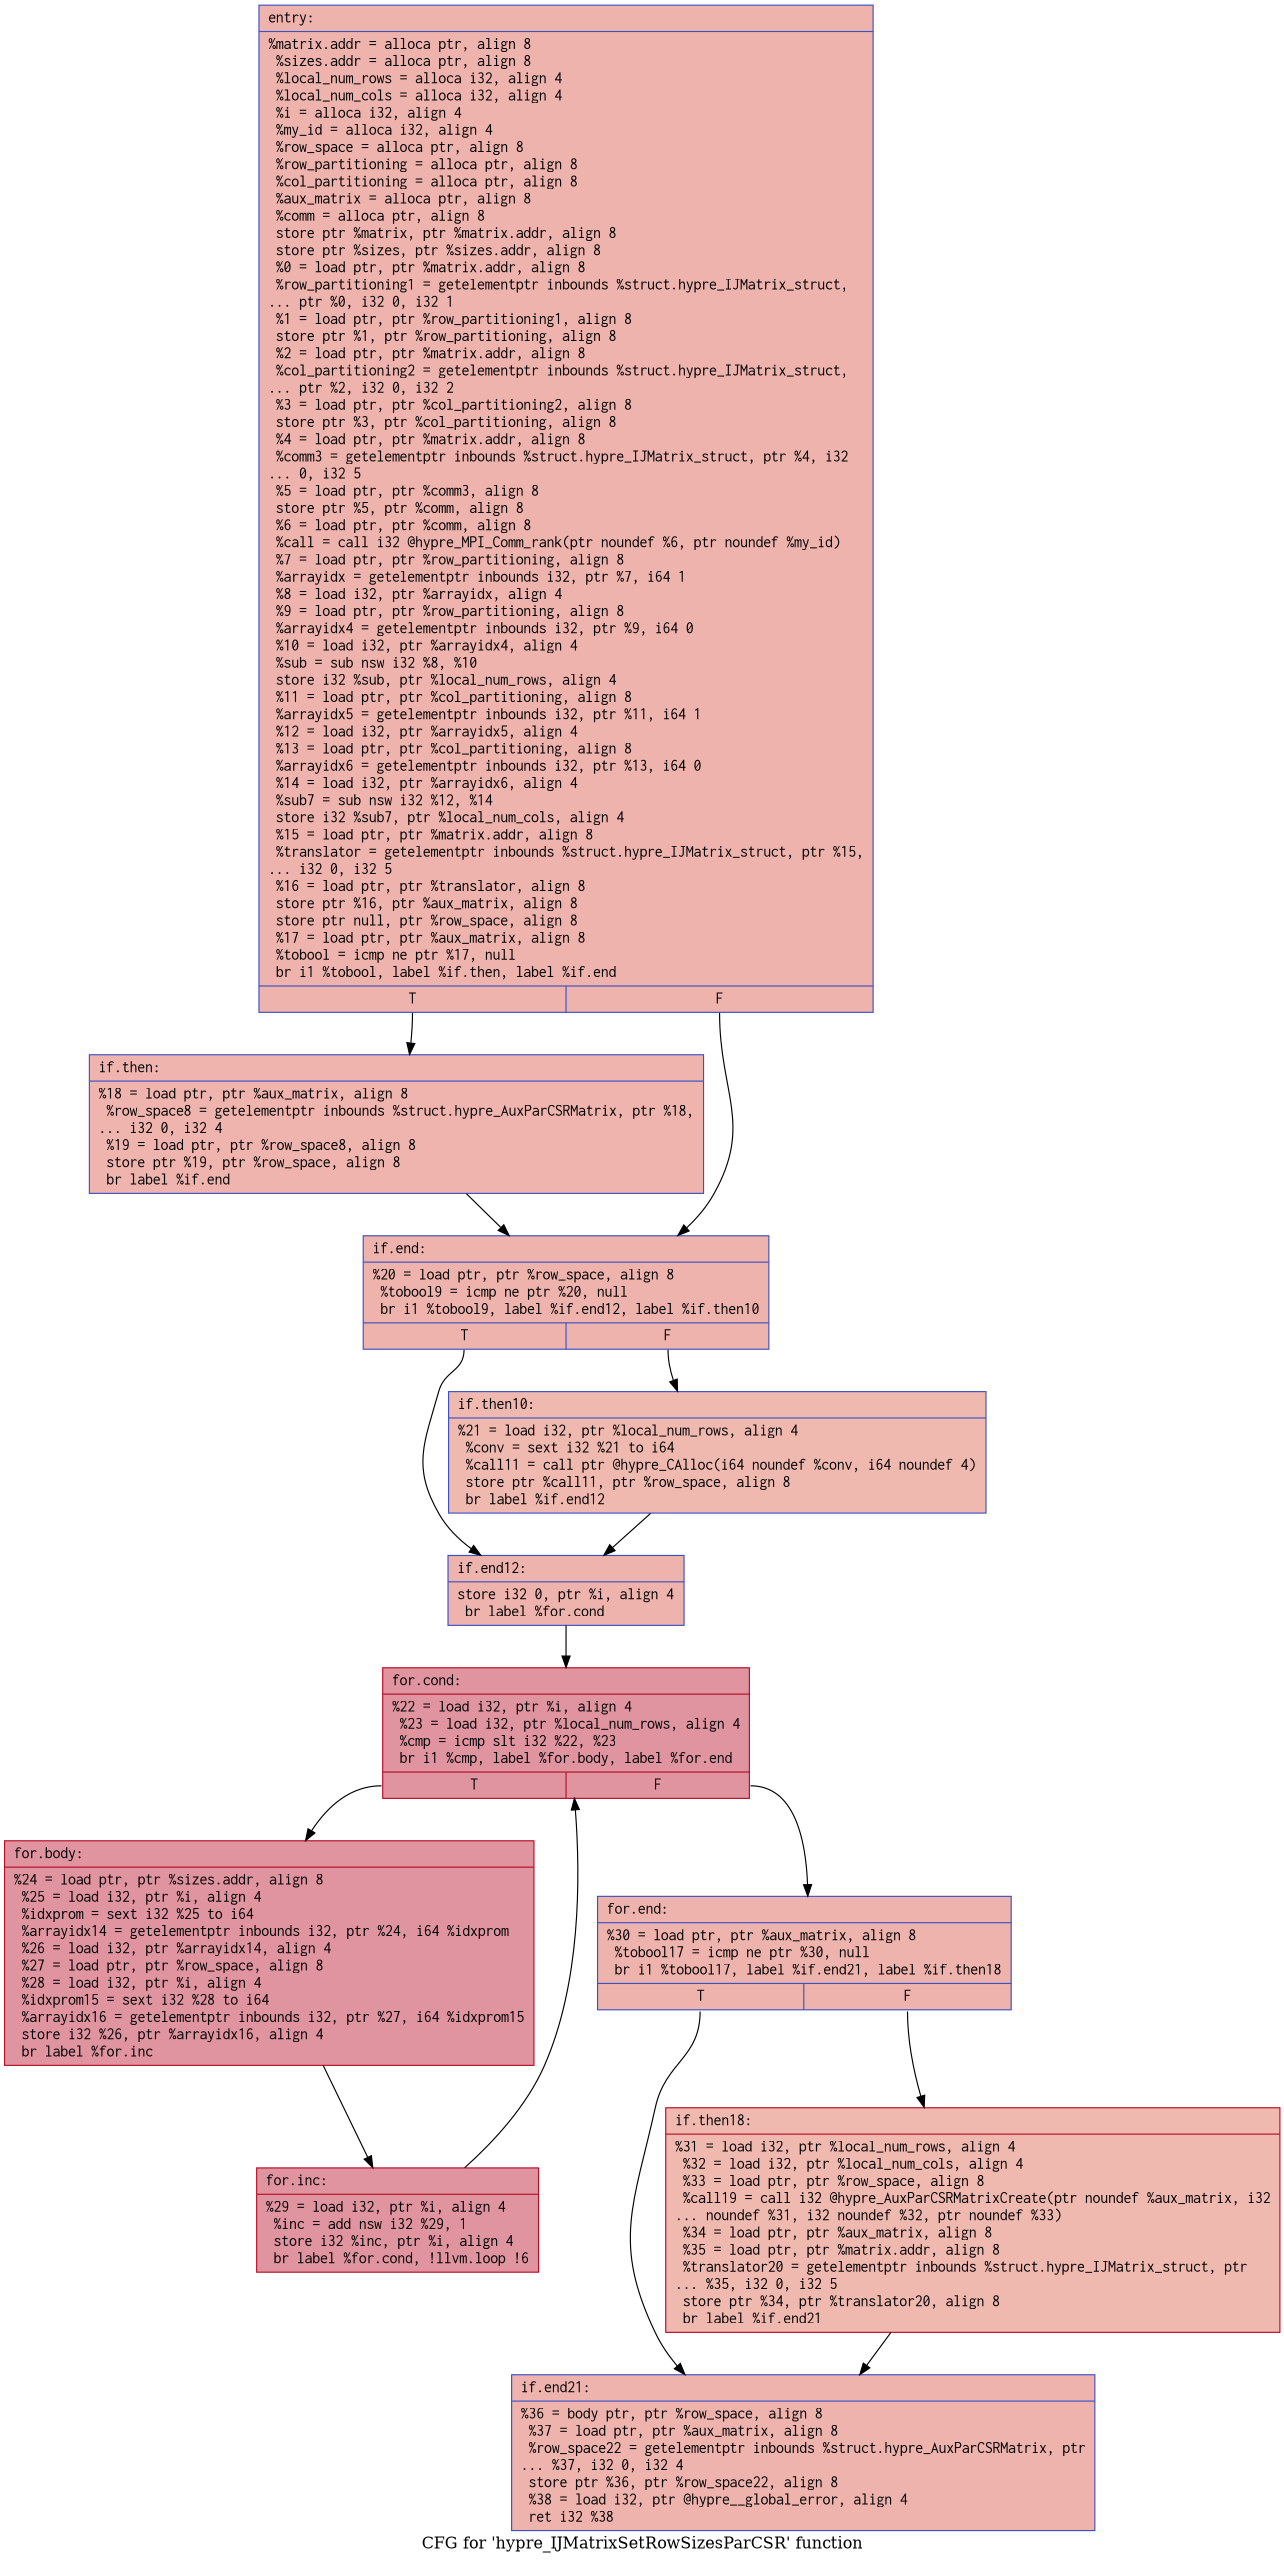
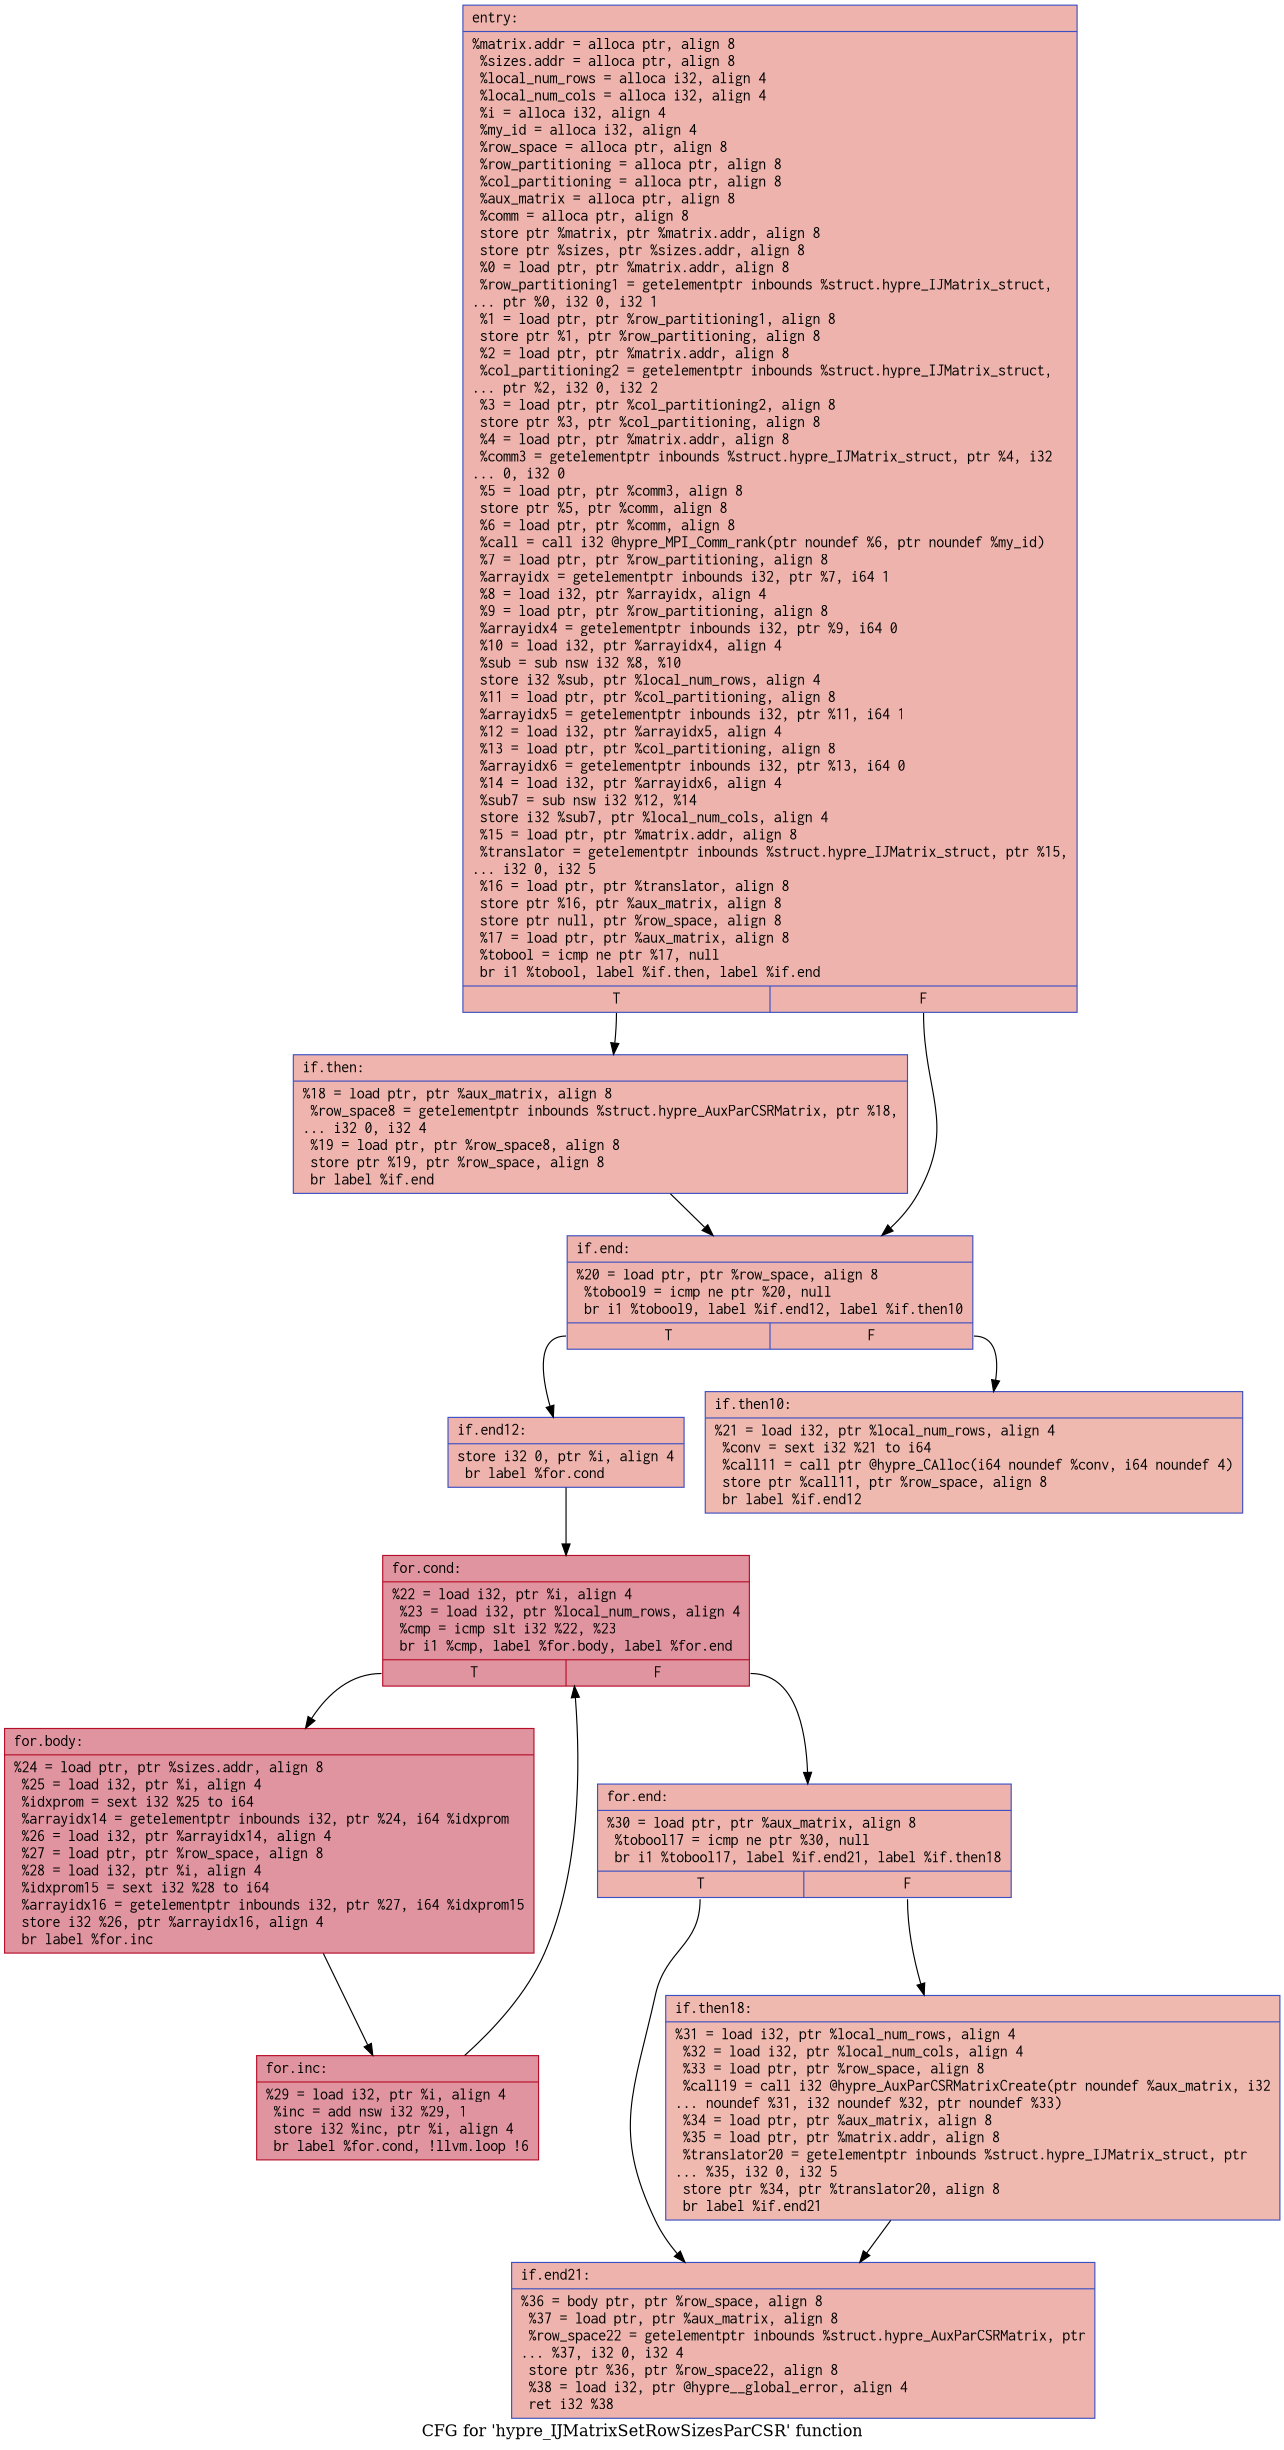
(315, 474) -> (519, 474)
(631, 1531) -> none
(973, 2220) -> (973, 2108)
